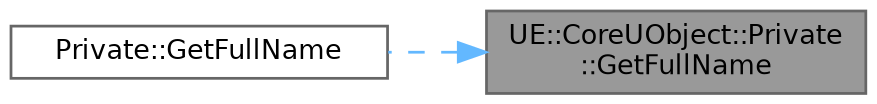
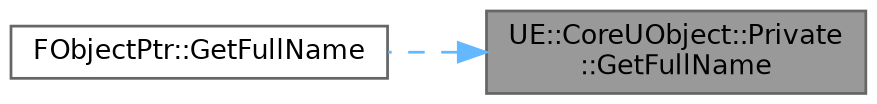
(199, 52) -> (199, 52)
